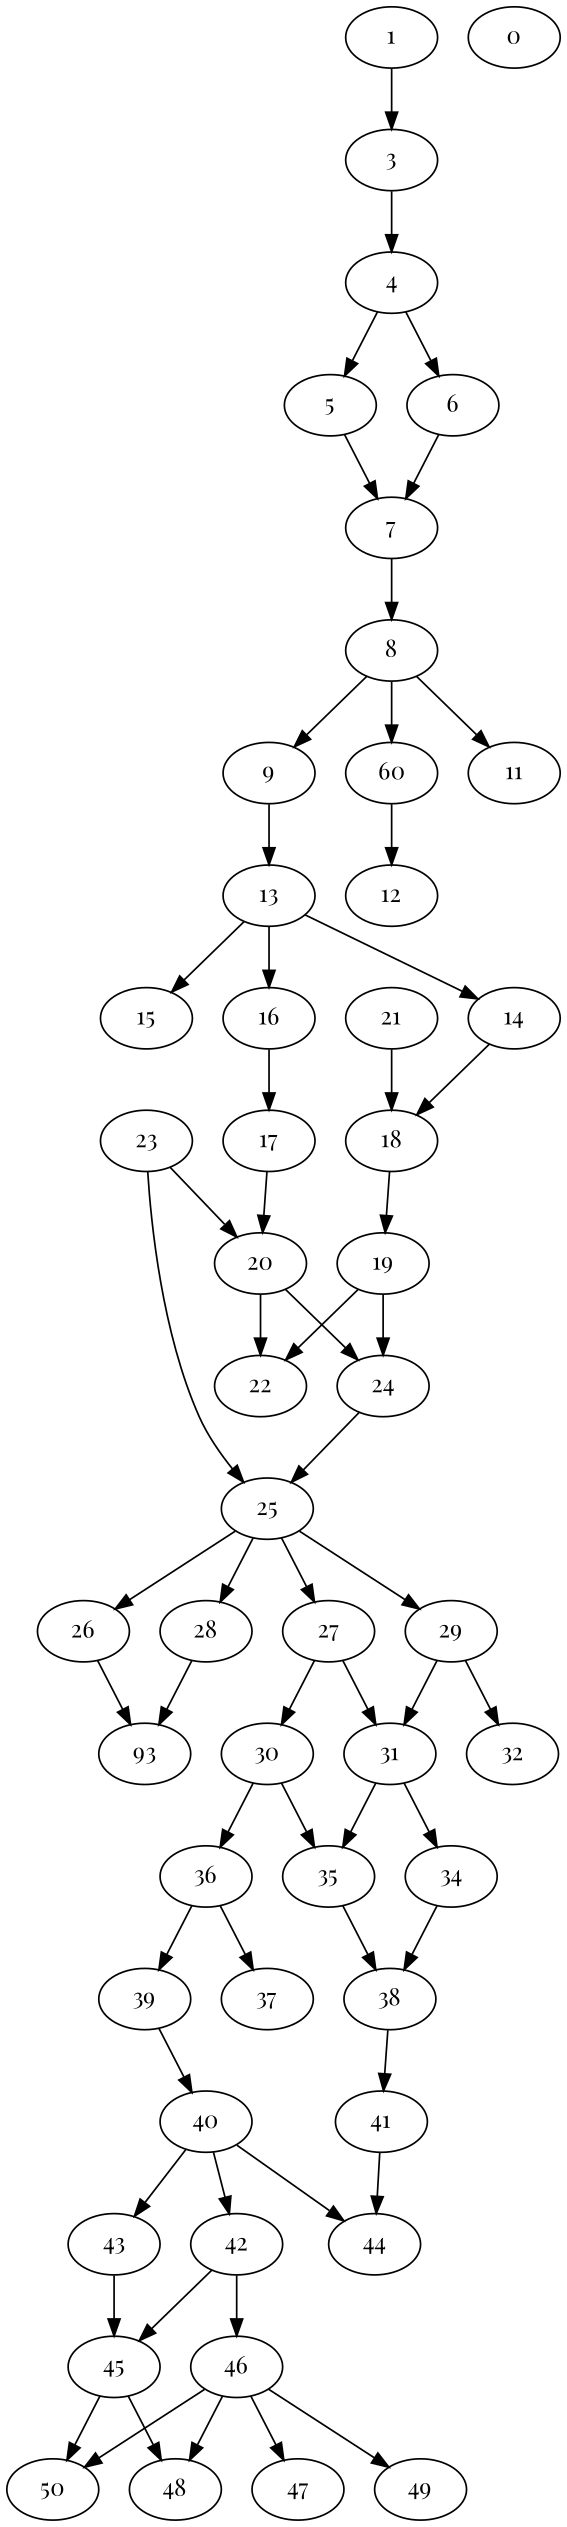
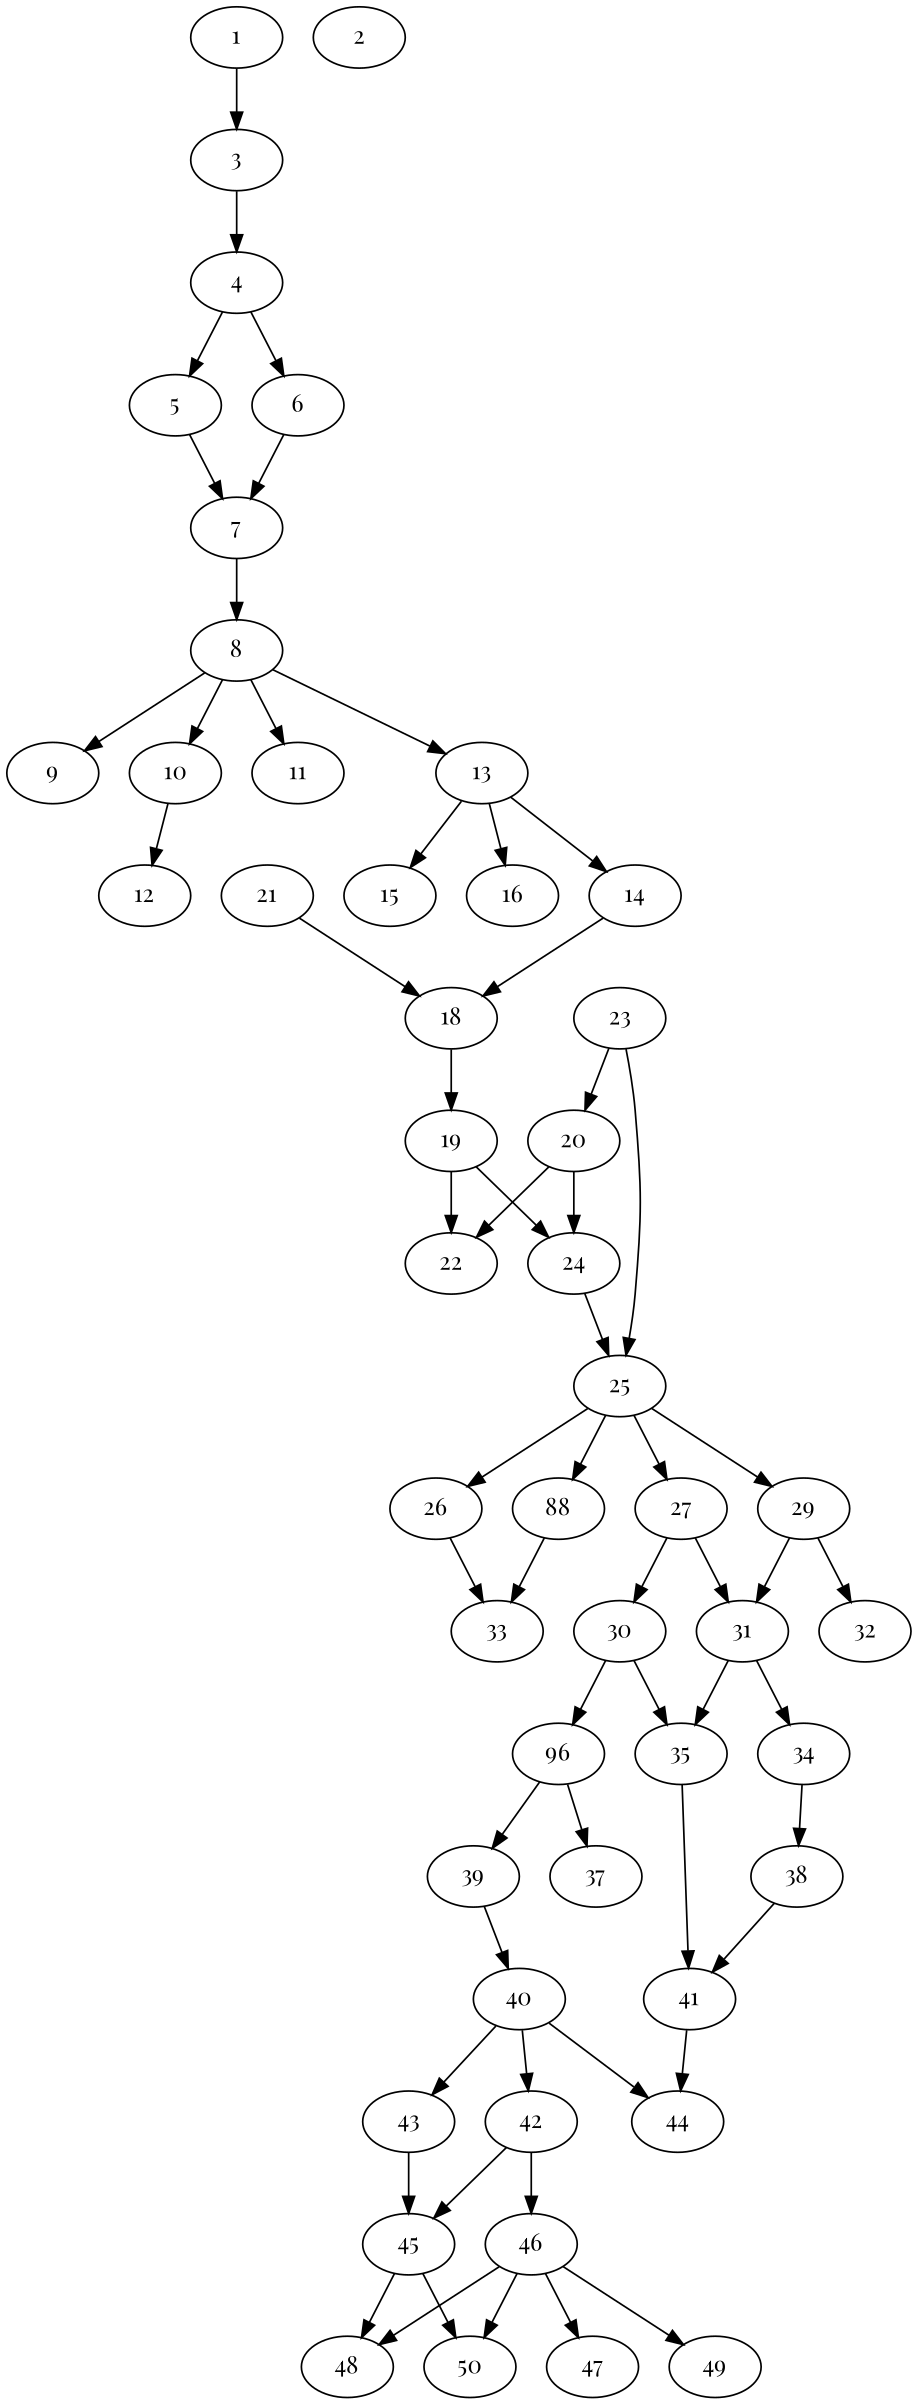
(514, 37) -> (359, 37)
(392, 773) -> (175, 773)
(269, 826) -> (351, 708)
(269, 1141) -> none
(206, 1631) -> (559, 1509)
(145, 1754) -> (497, 1631)
(206, 1876) -> (559, 1754)
(355, 1930) -> (685, 1868)
